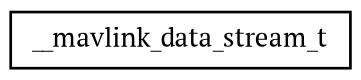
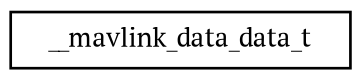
(181, 40) -> (181, 40)
